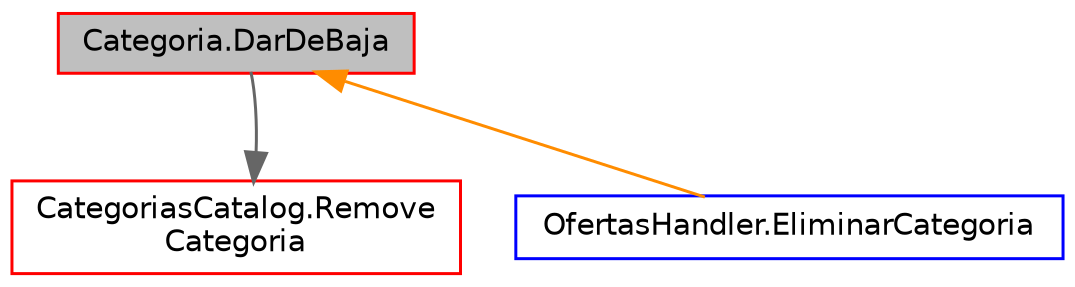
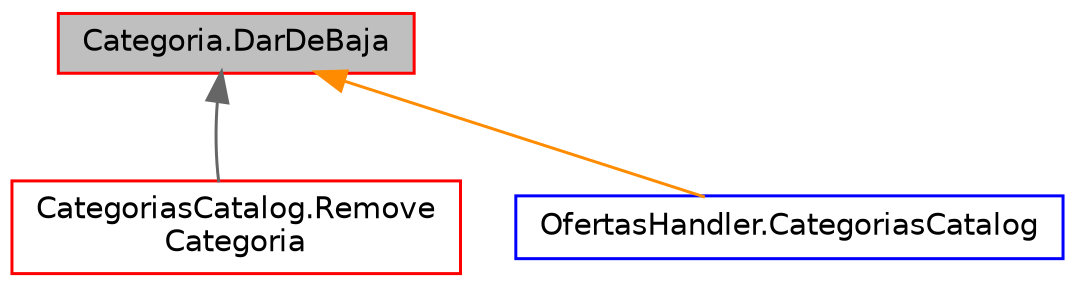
(256, 112) -> (216, 142)
(789, 227) -> (789, 227)
